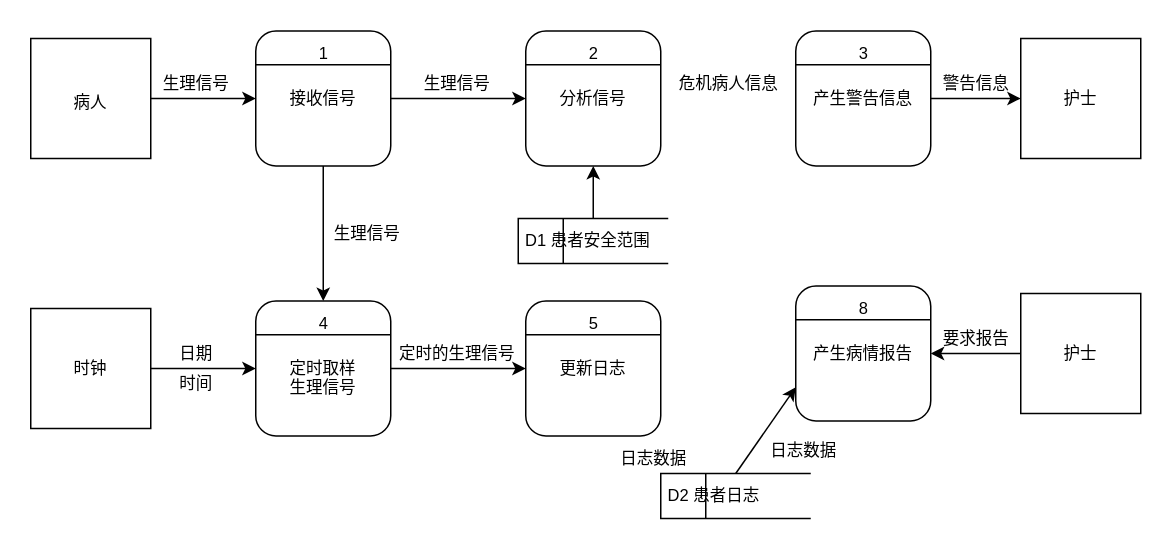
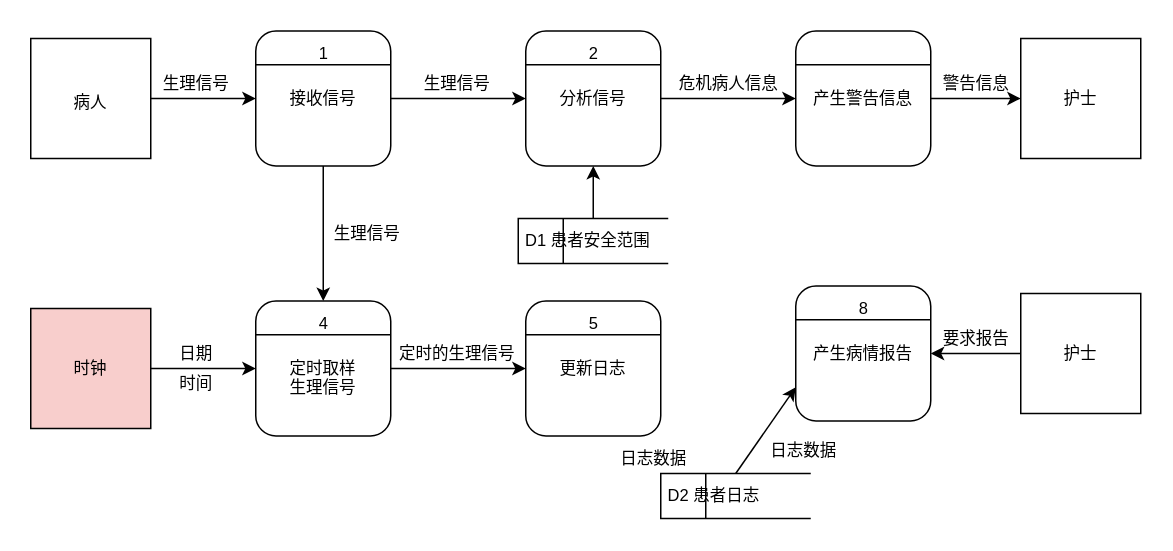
(863, 53) -> none
none -> (723, 98)
(91, 368) -> (91, 368)
